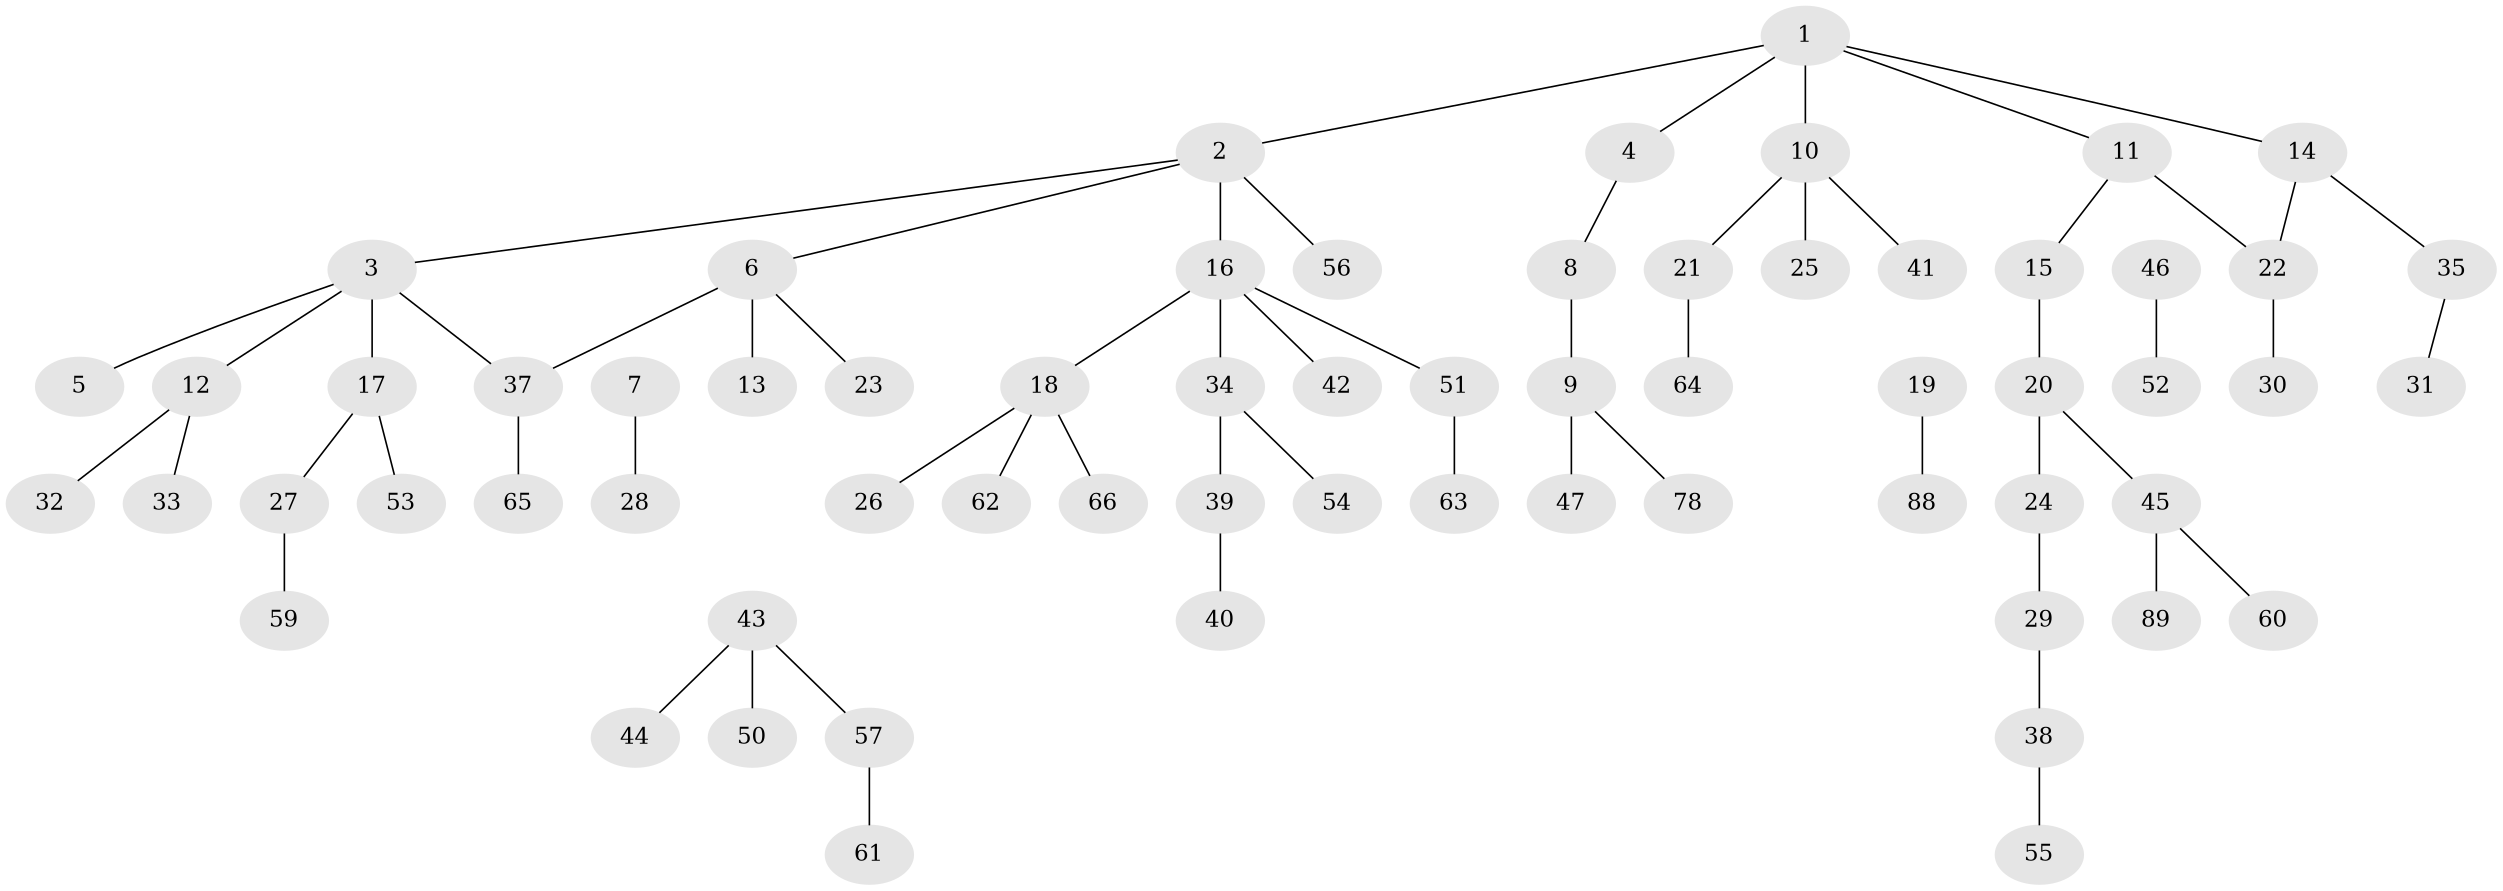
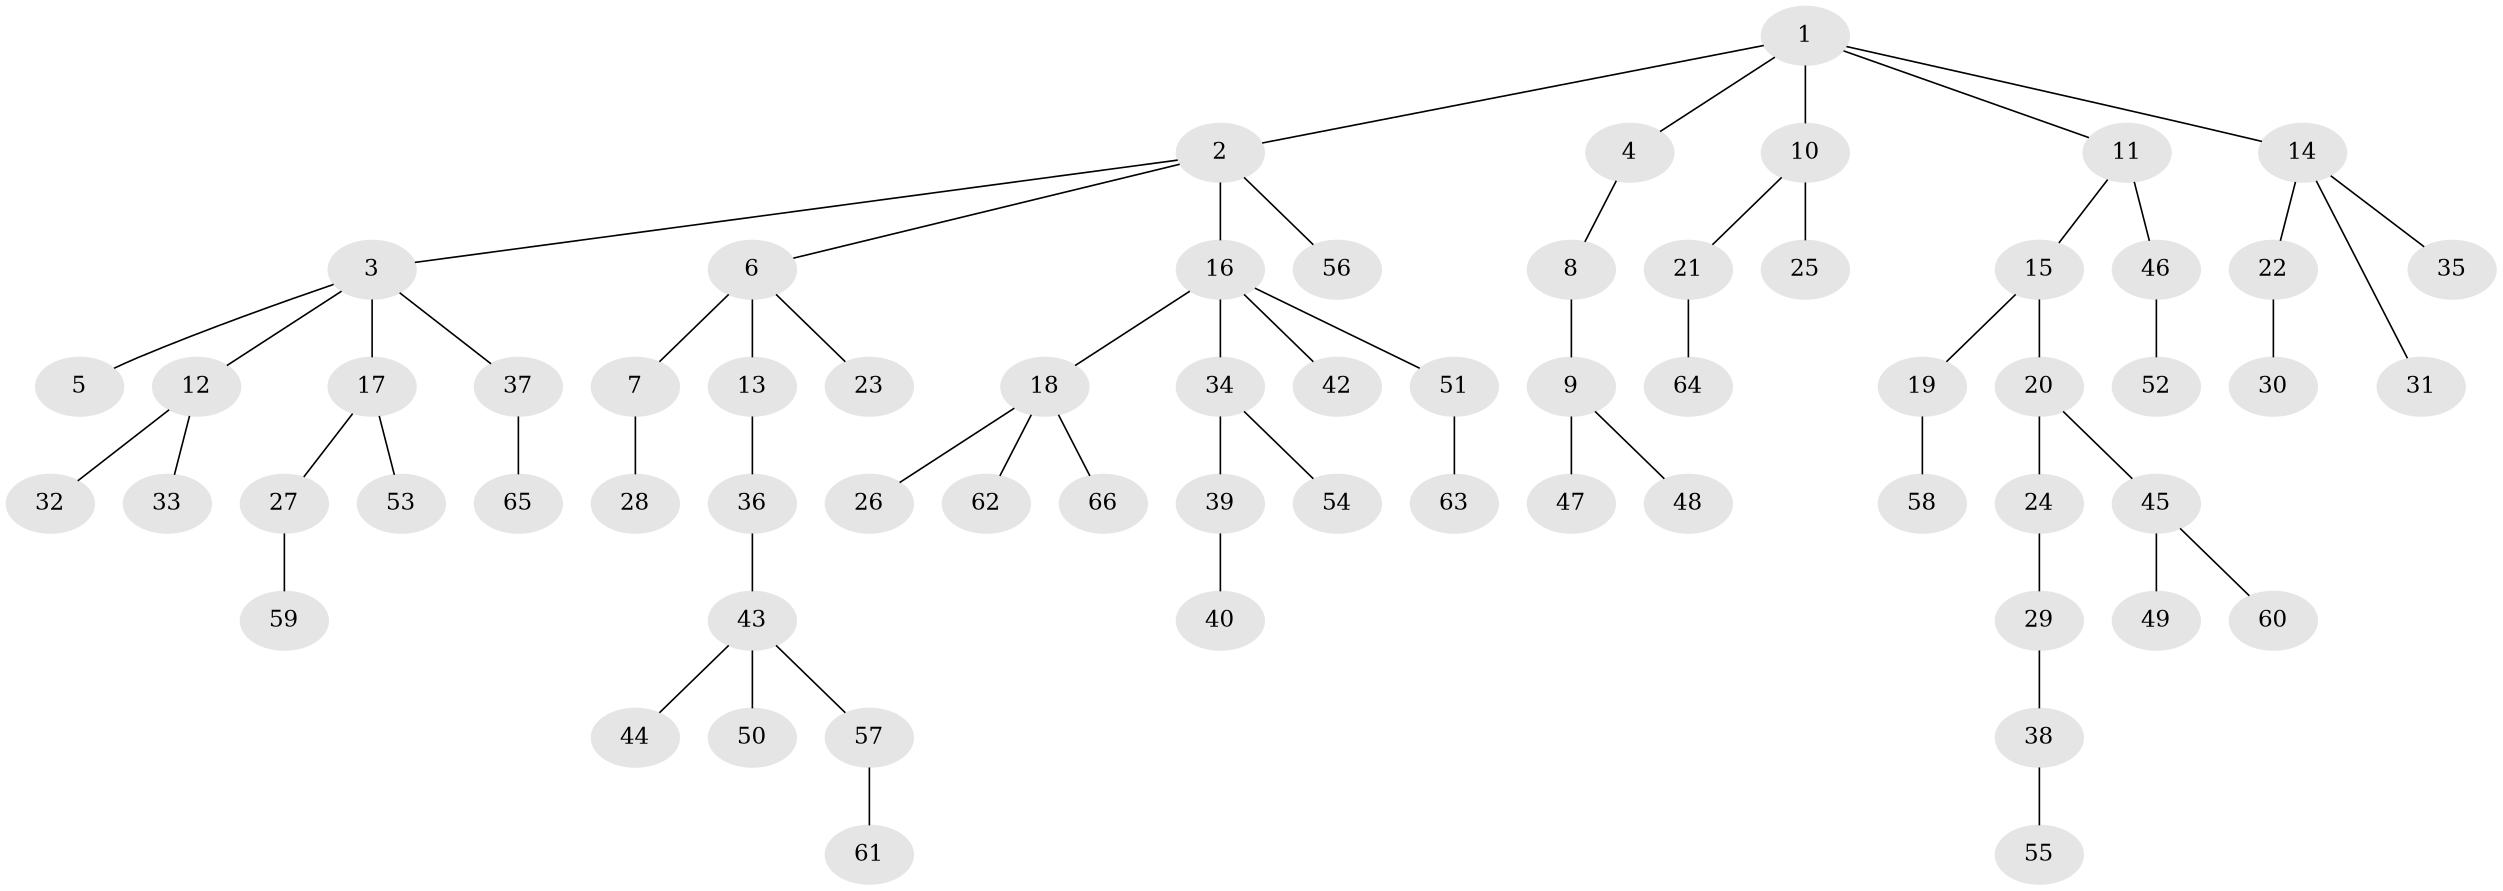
(2200, 211) -> (2142, 211)
(1922, 270) -> none
(635, 328) -> (694, 328)
none -> (1981, 328)
(2437, 328) -> (2362, 270)
none -> (752, 504)
(1688, 504) -> (1688, 504)
(1922, 504) -> (1922, 504)
(2156, 621) -> (2156, 621)
